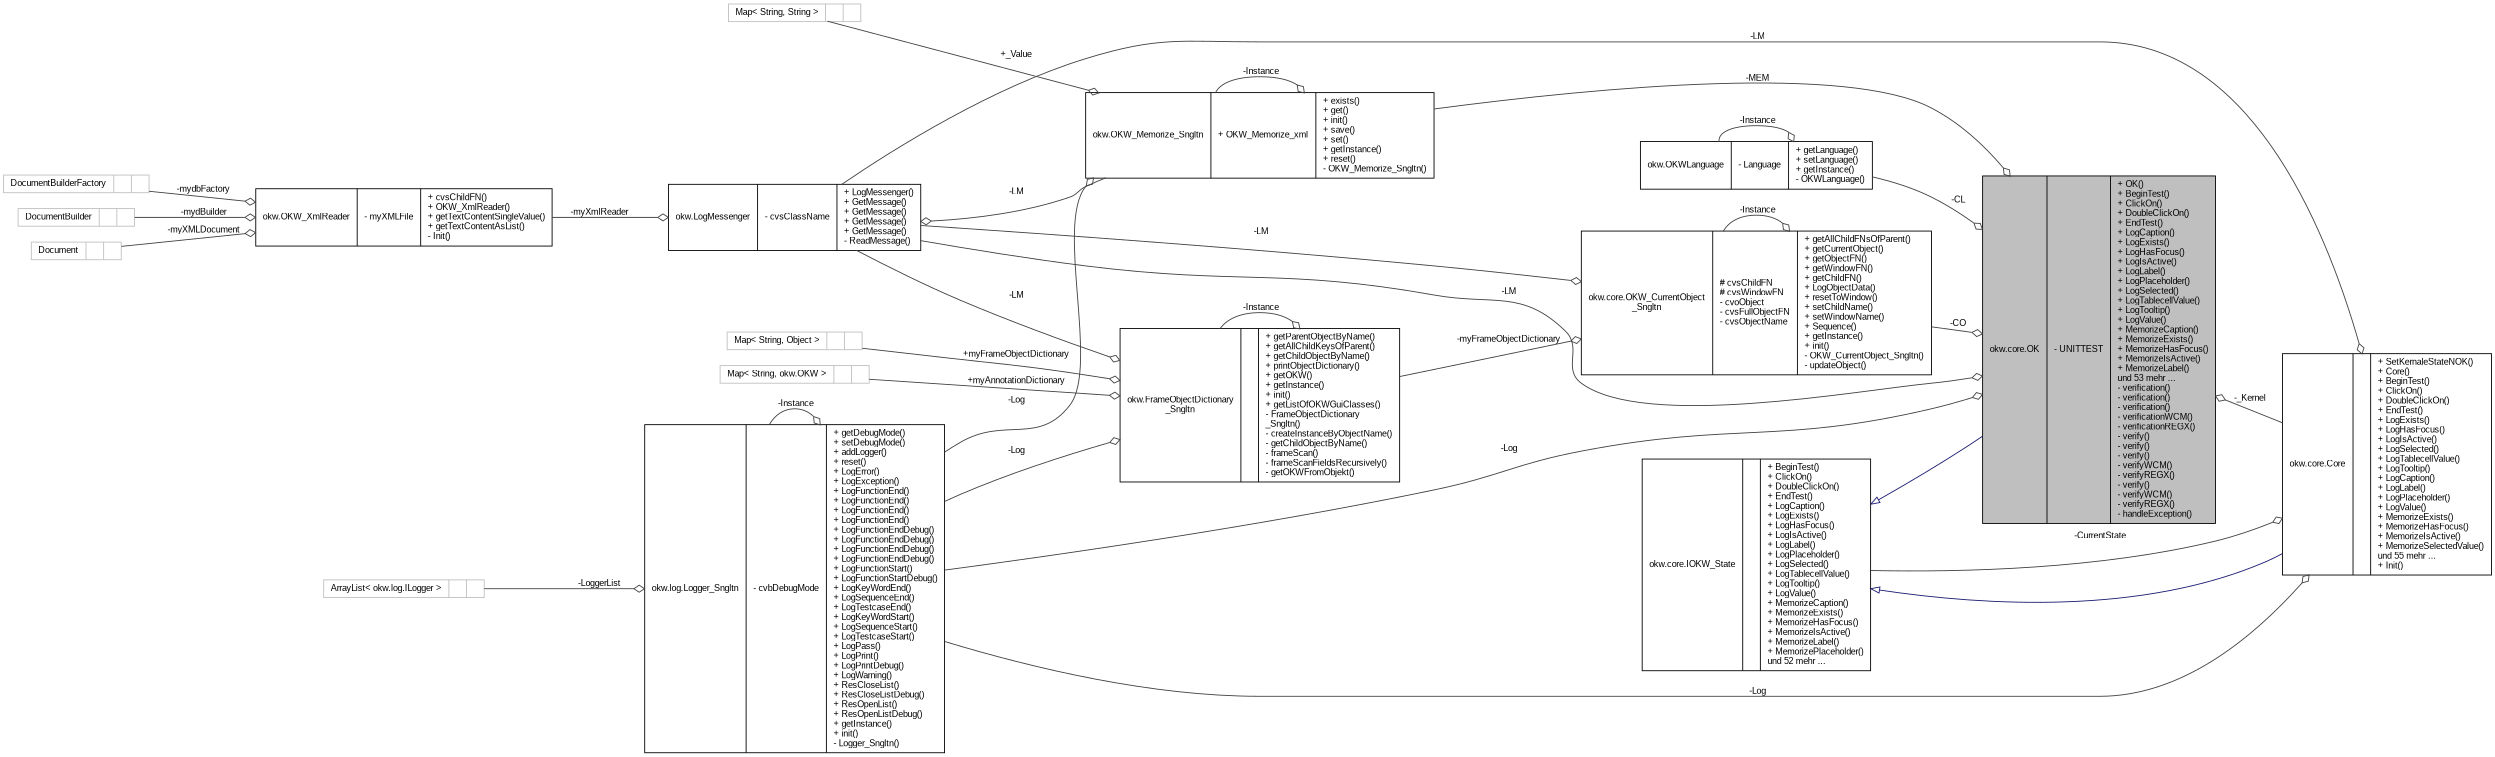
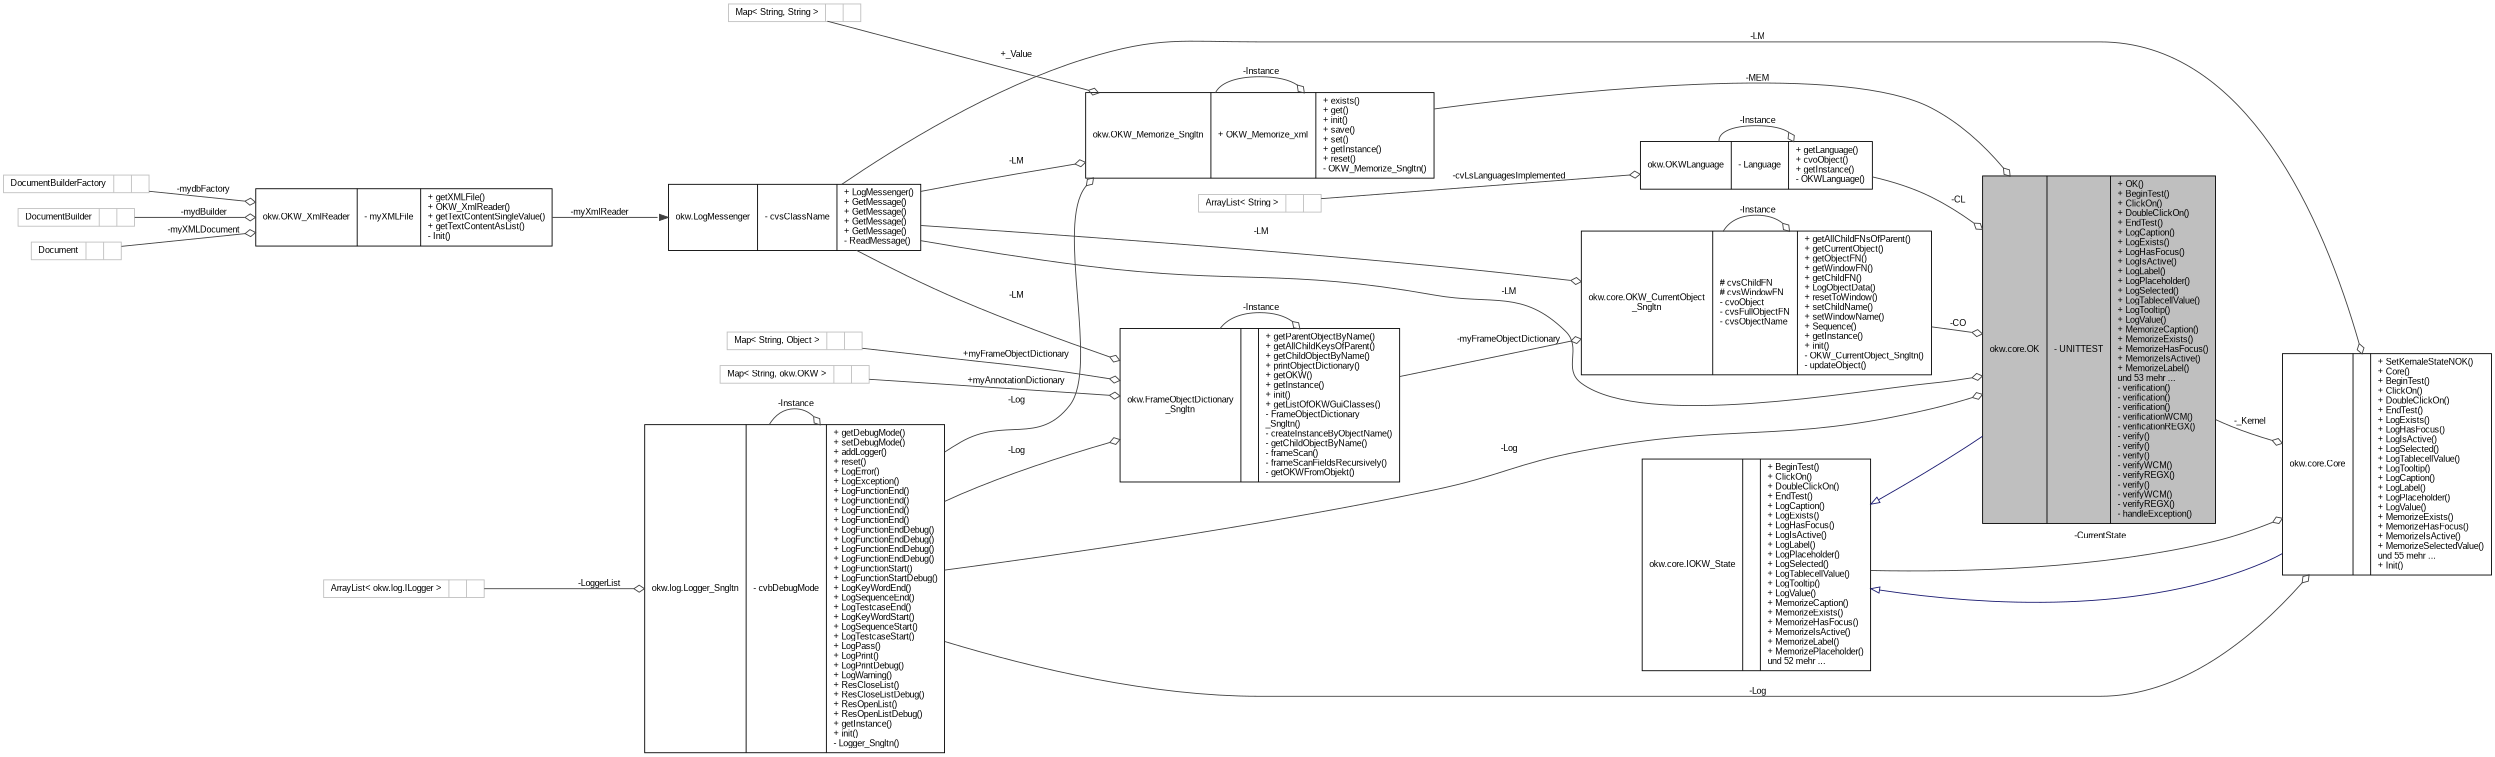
(1827, 160) -> (1822, 160)
(457, 198) -> (456, 198)
none -> (1260, 203)
(1022, 210) -> (998, 177)
(605, 217) -> (605, 217)
(2254, 411) -> (2243, 431)
